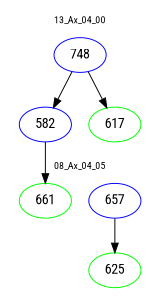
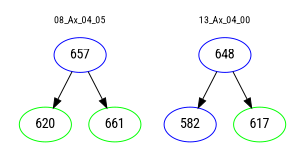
(80, 55) -> (225, 55)
(45, 163) -> (95, 85)
(115, 270) -> (45, 125)
